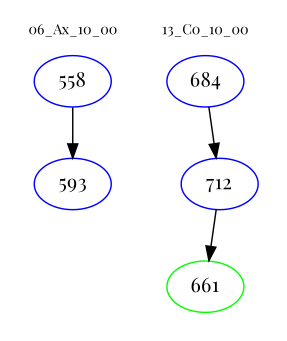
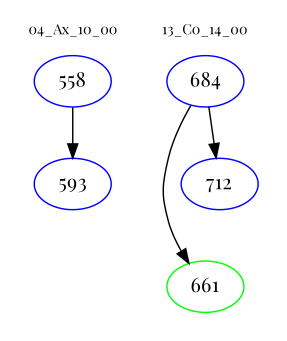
(73, 31) -> (73, 31)
(205, 31) -> (205, 31)
(214, 228) -> (164, 177)
